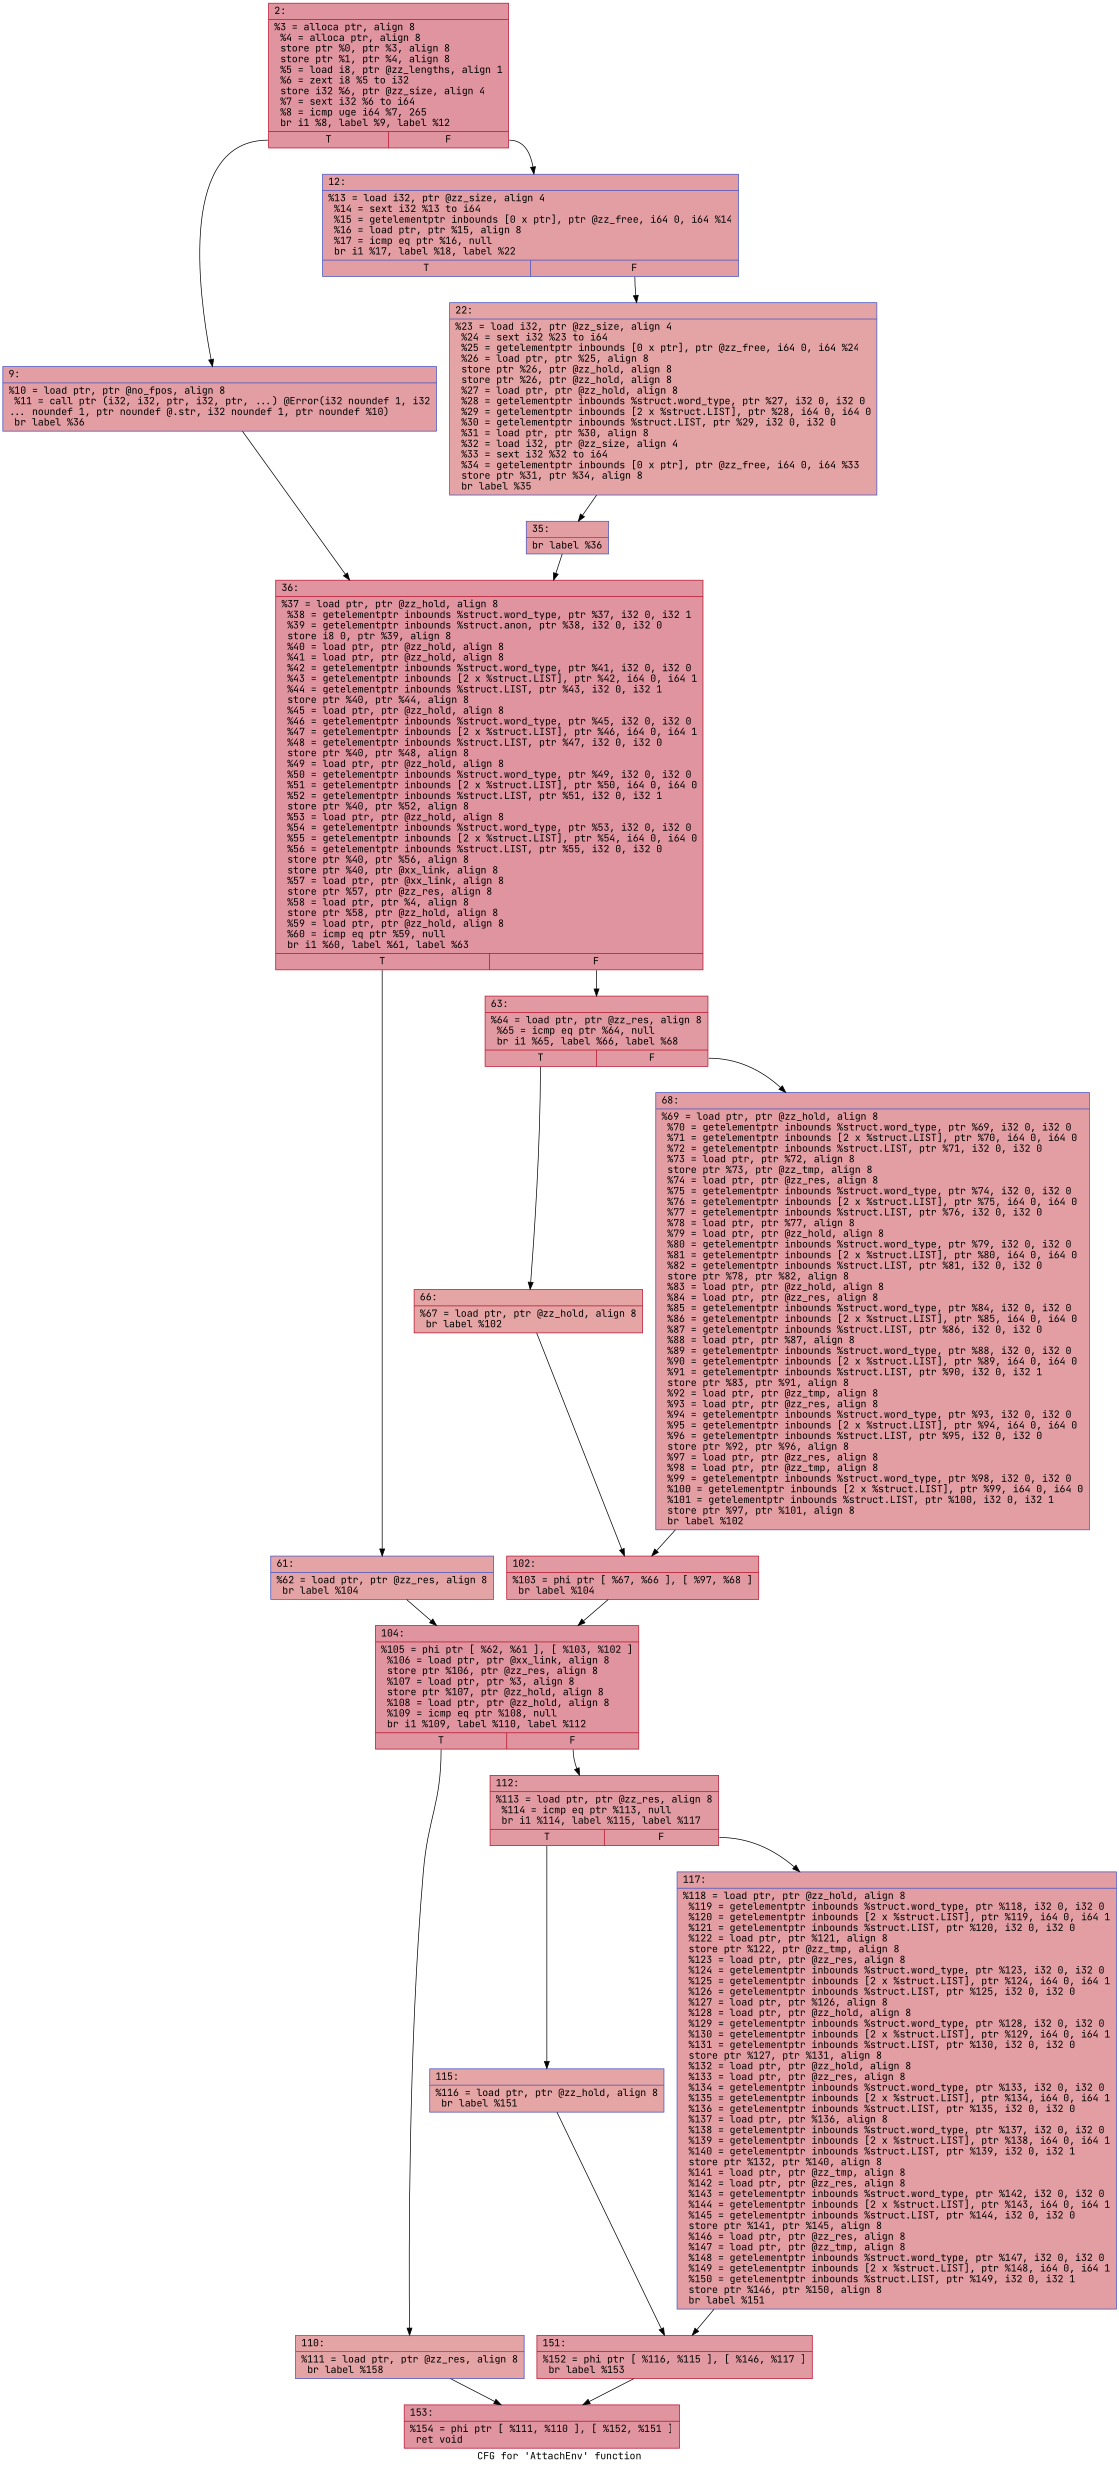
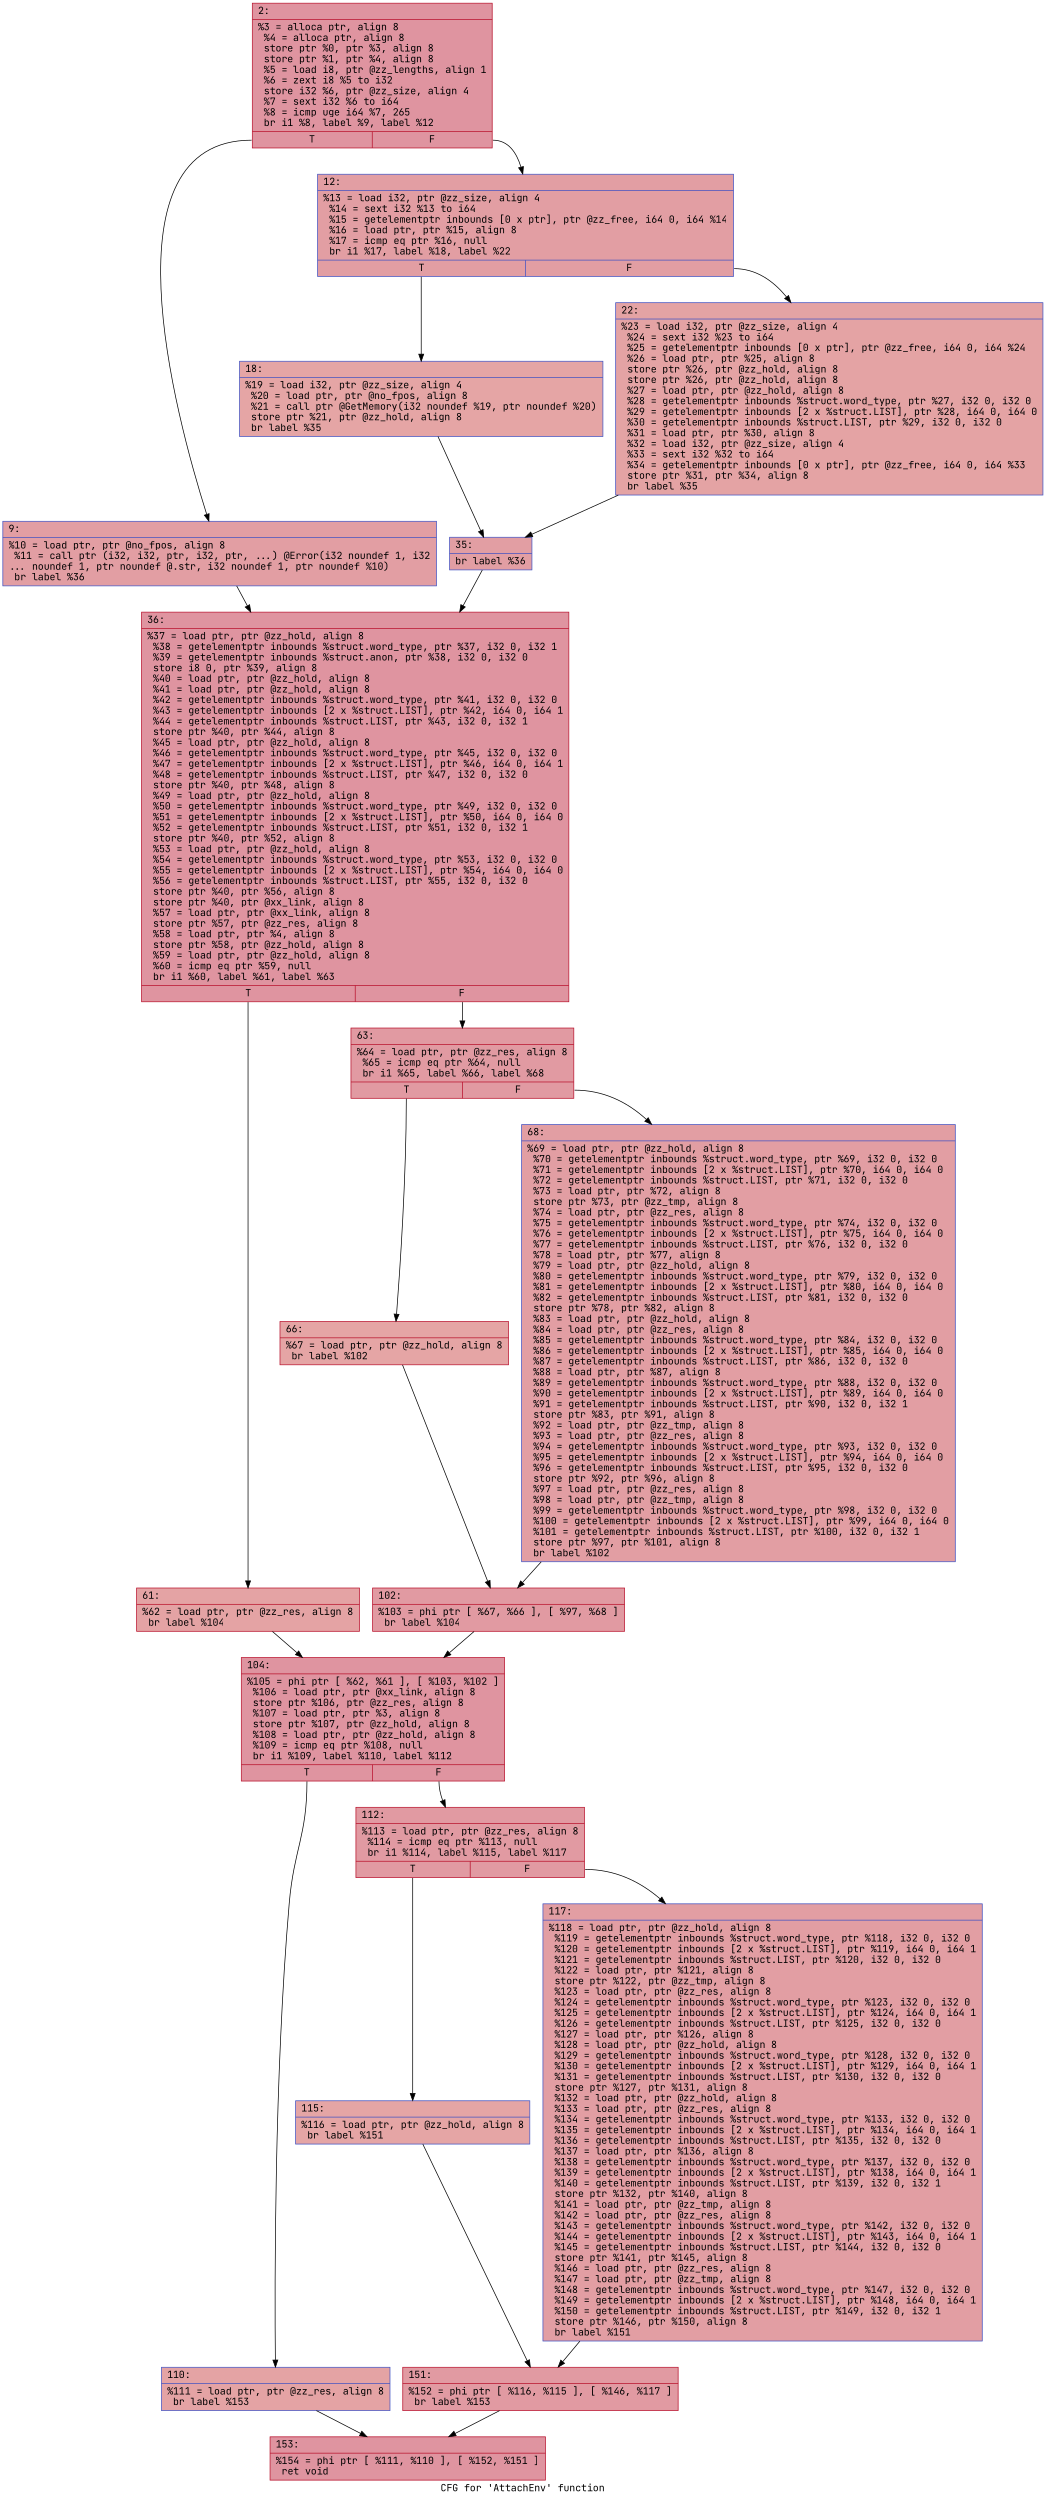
none -> (421, 399)
(382, 1578) -> (248, 1610)
(342, 2370) -> (208, 2402)
